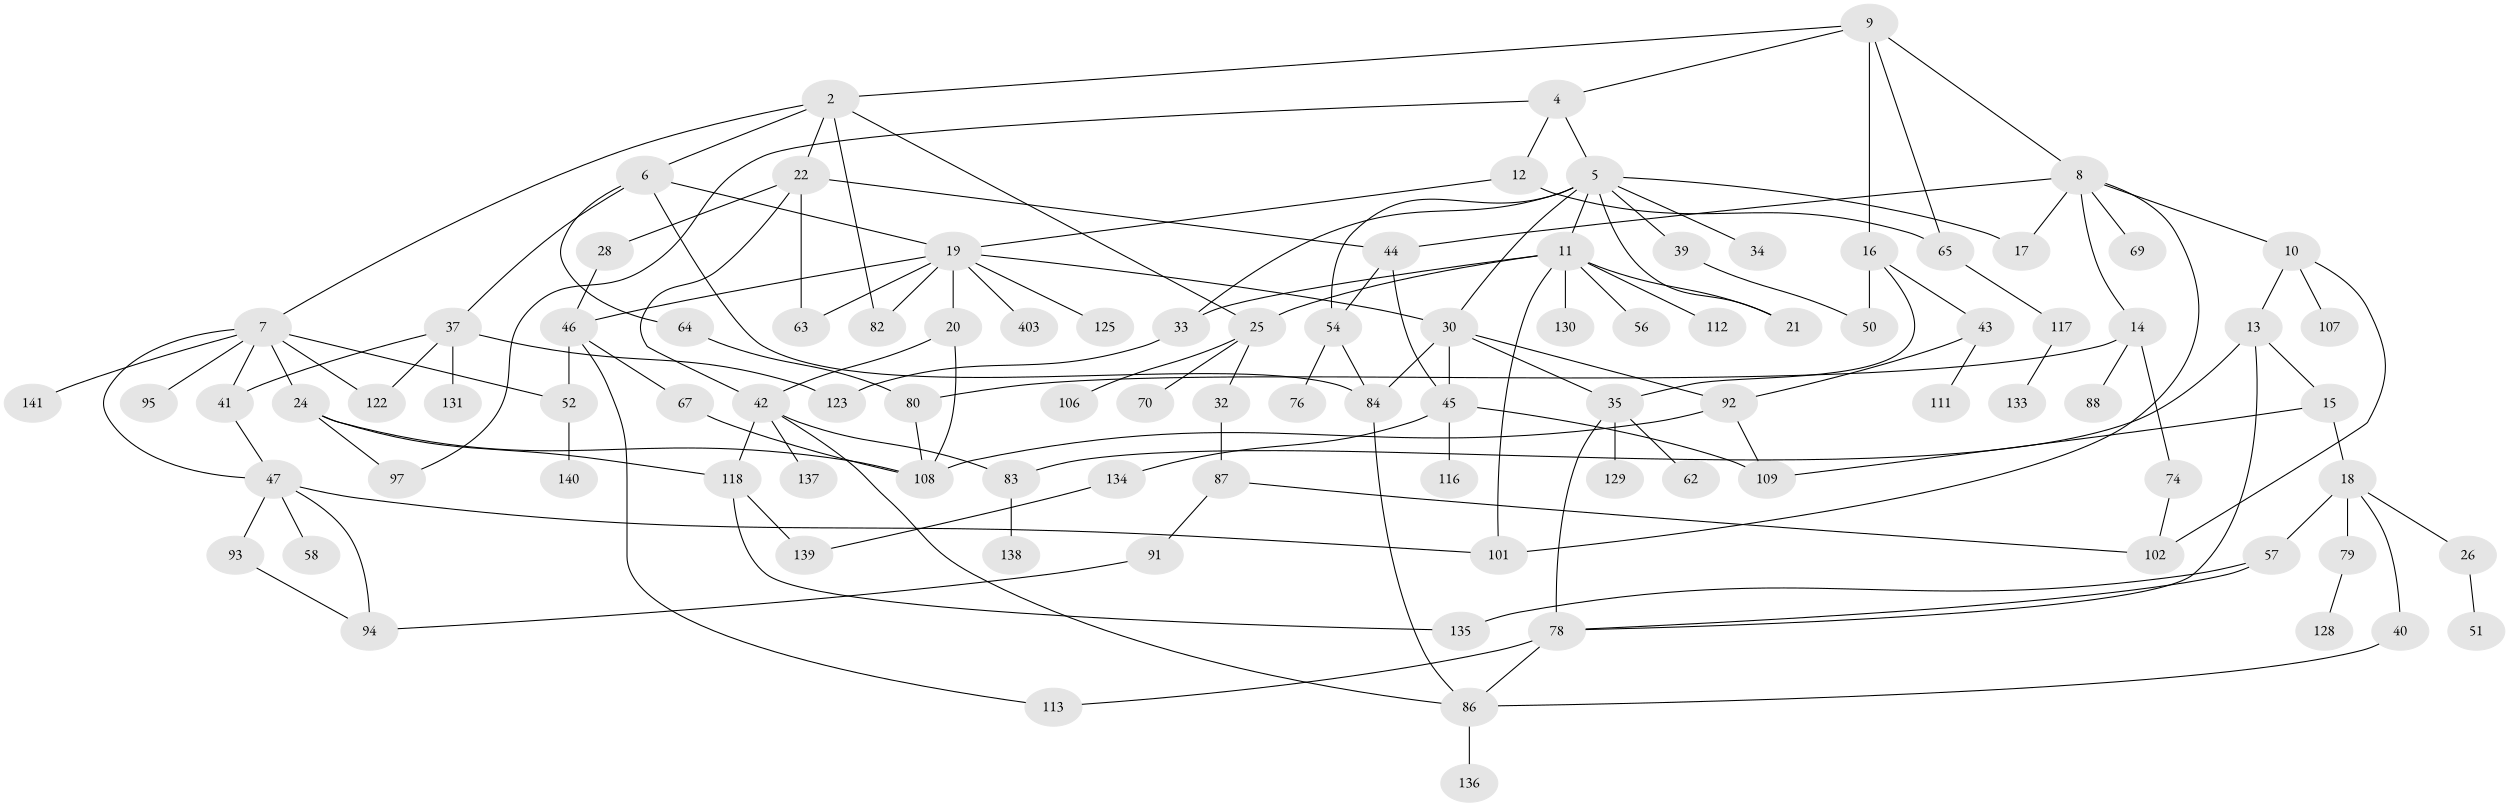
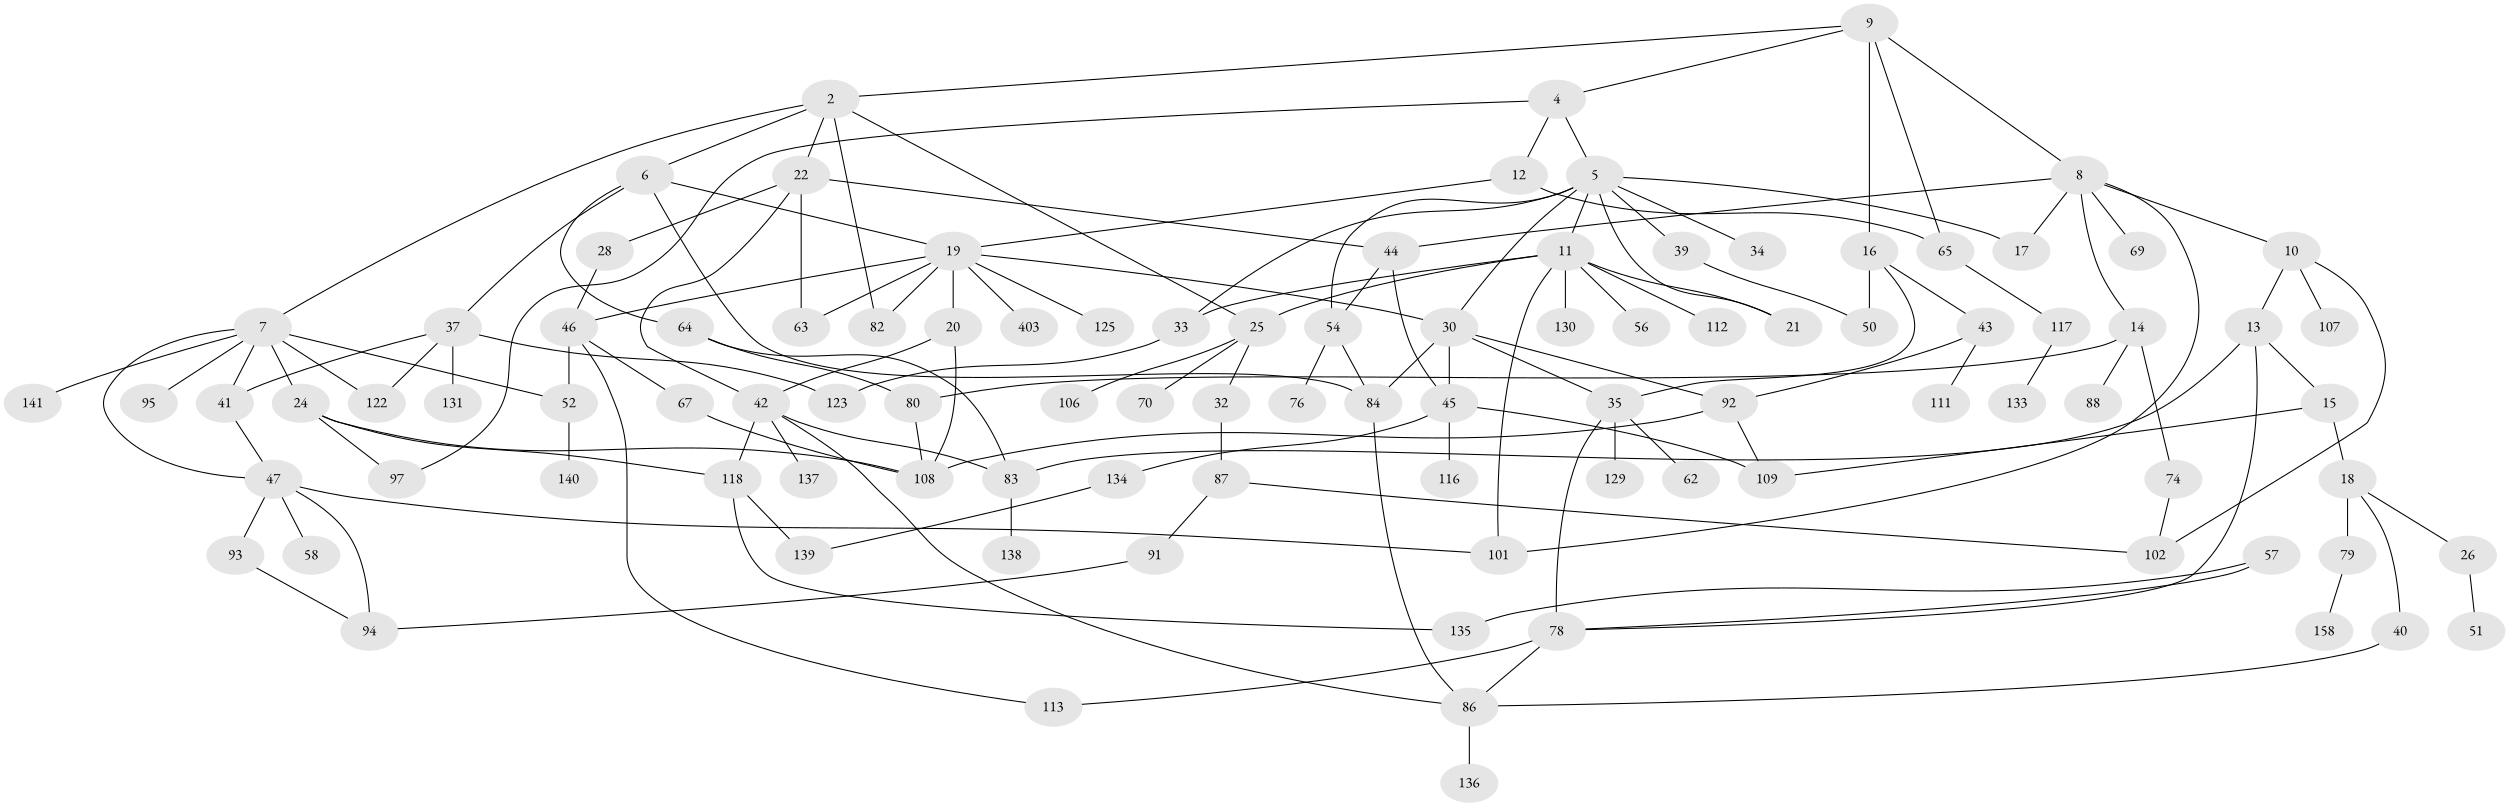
none -> (861, 355)
(2310, 517) -> none
(2324, 631) -> (2324, 631)
